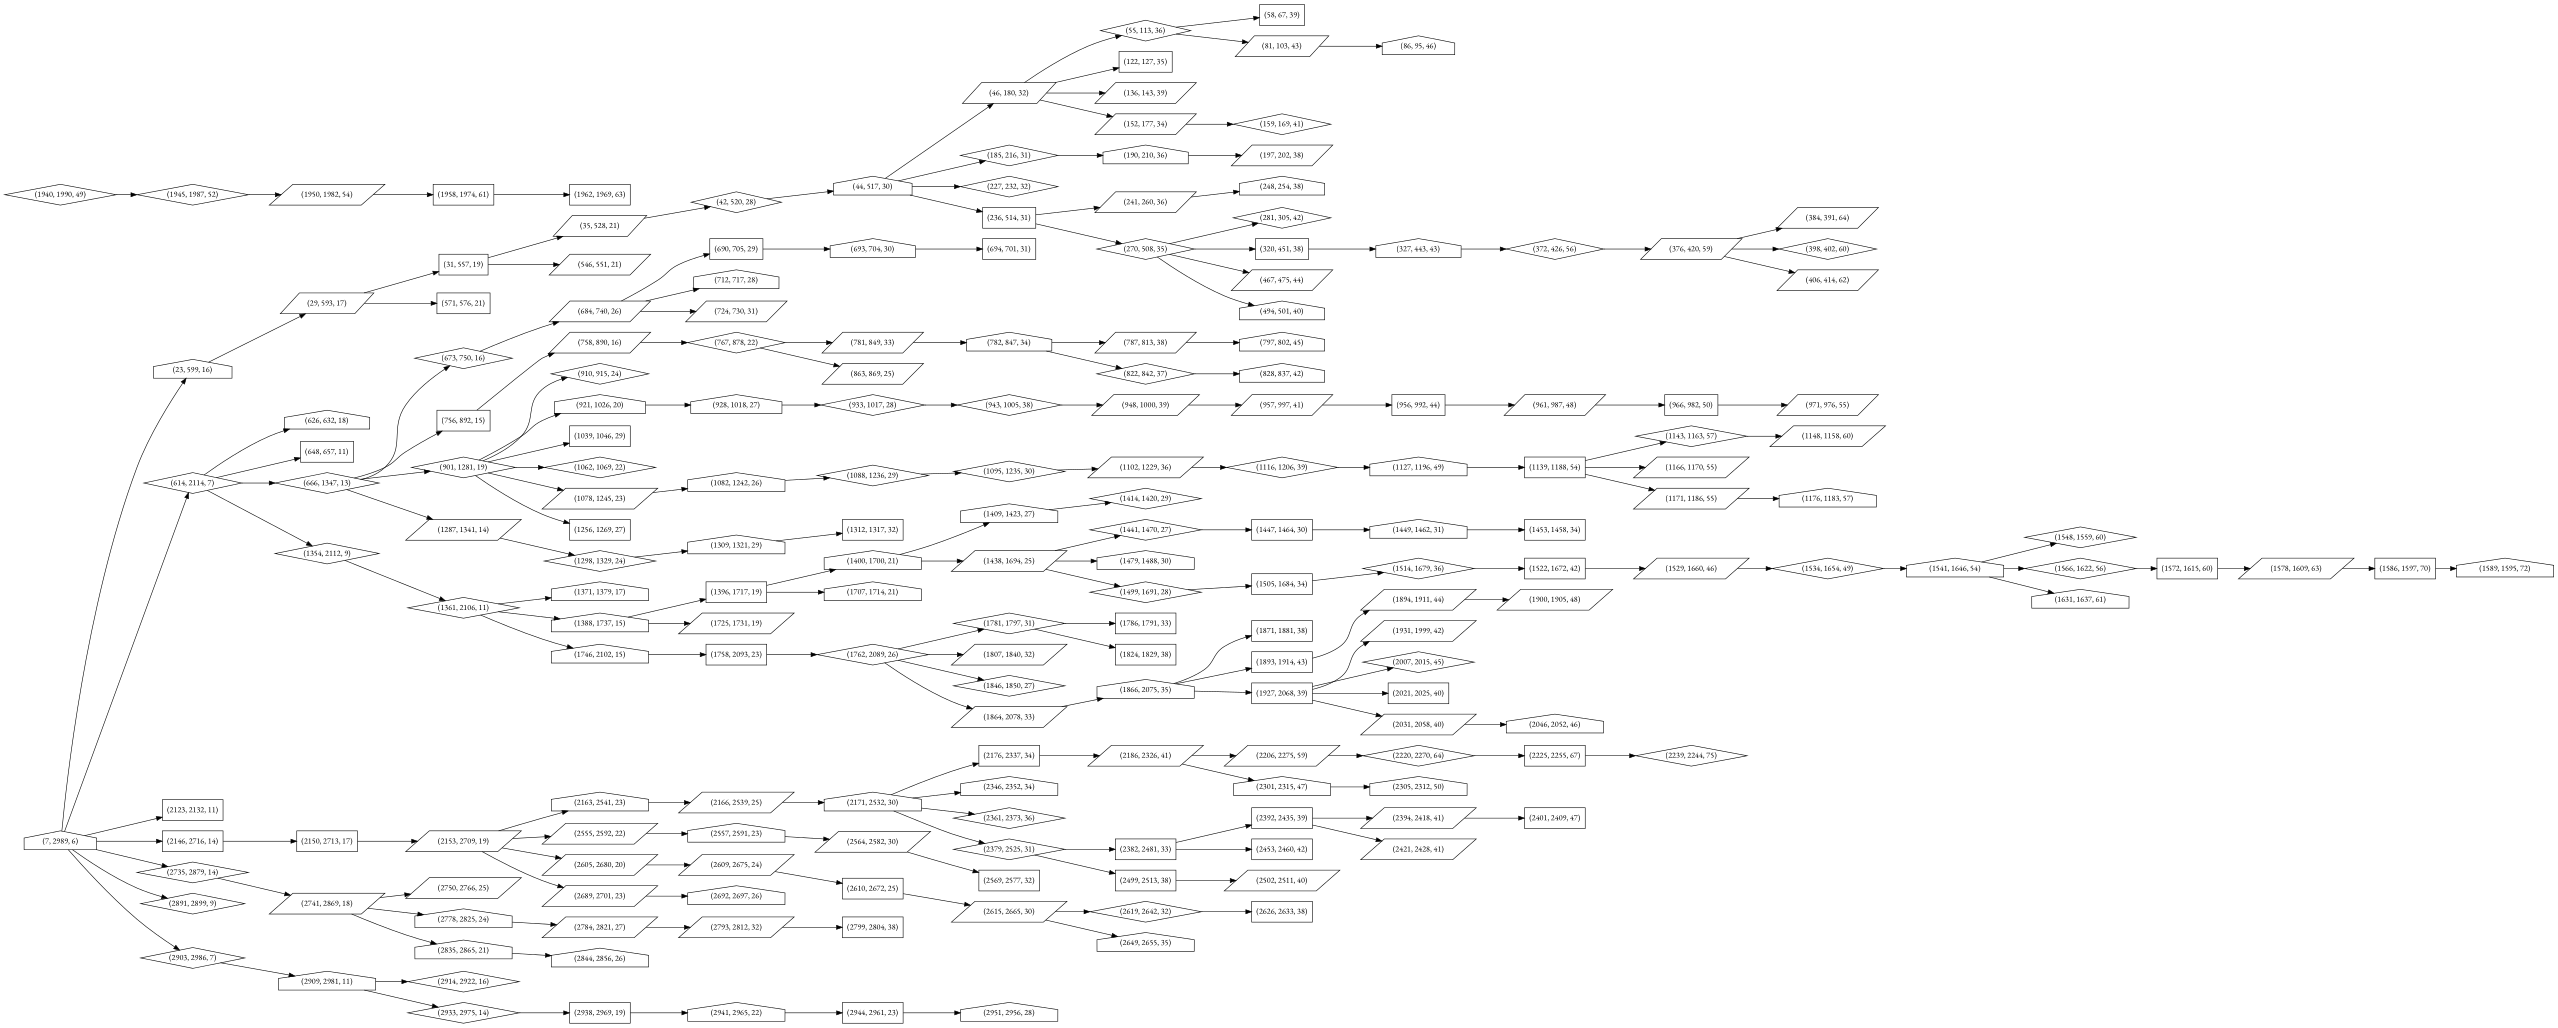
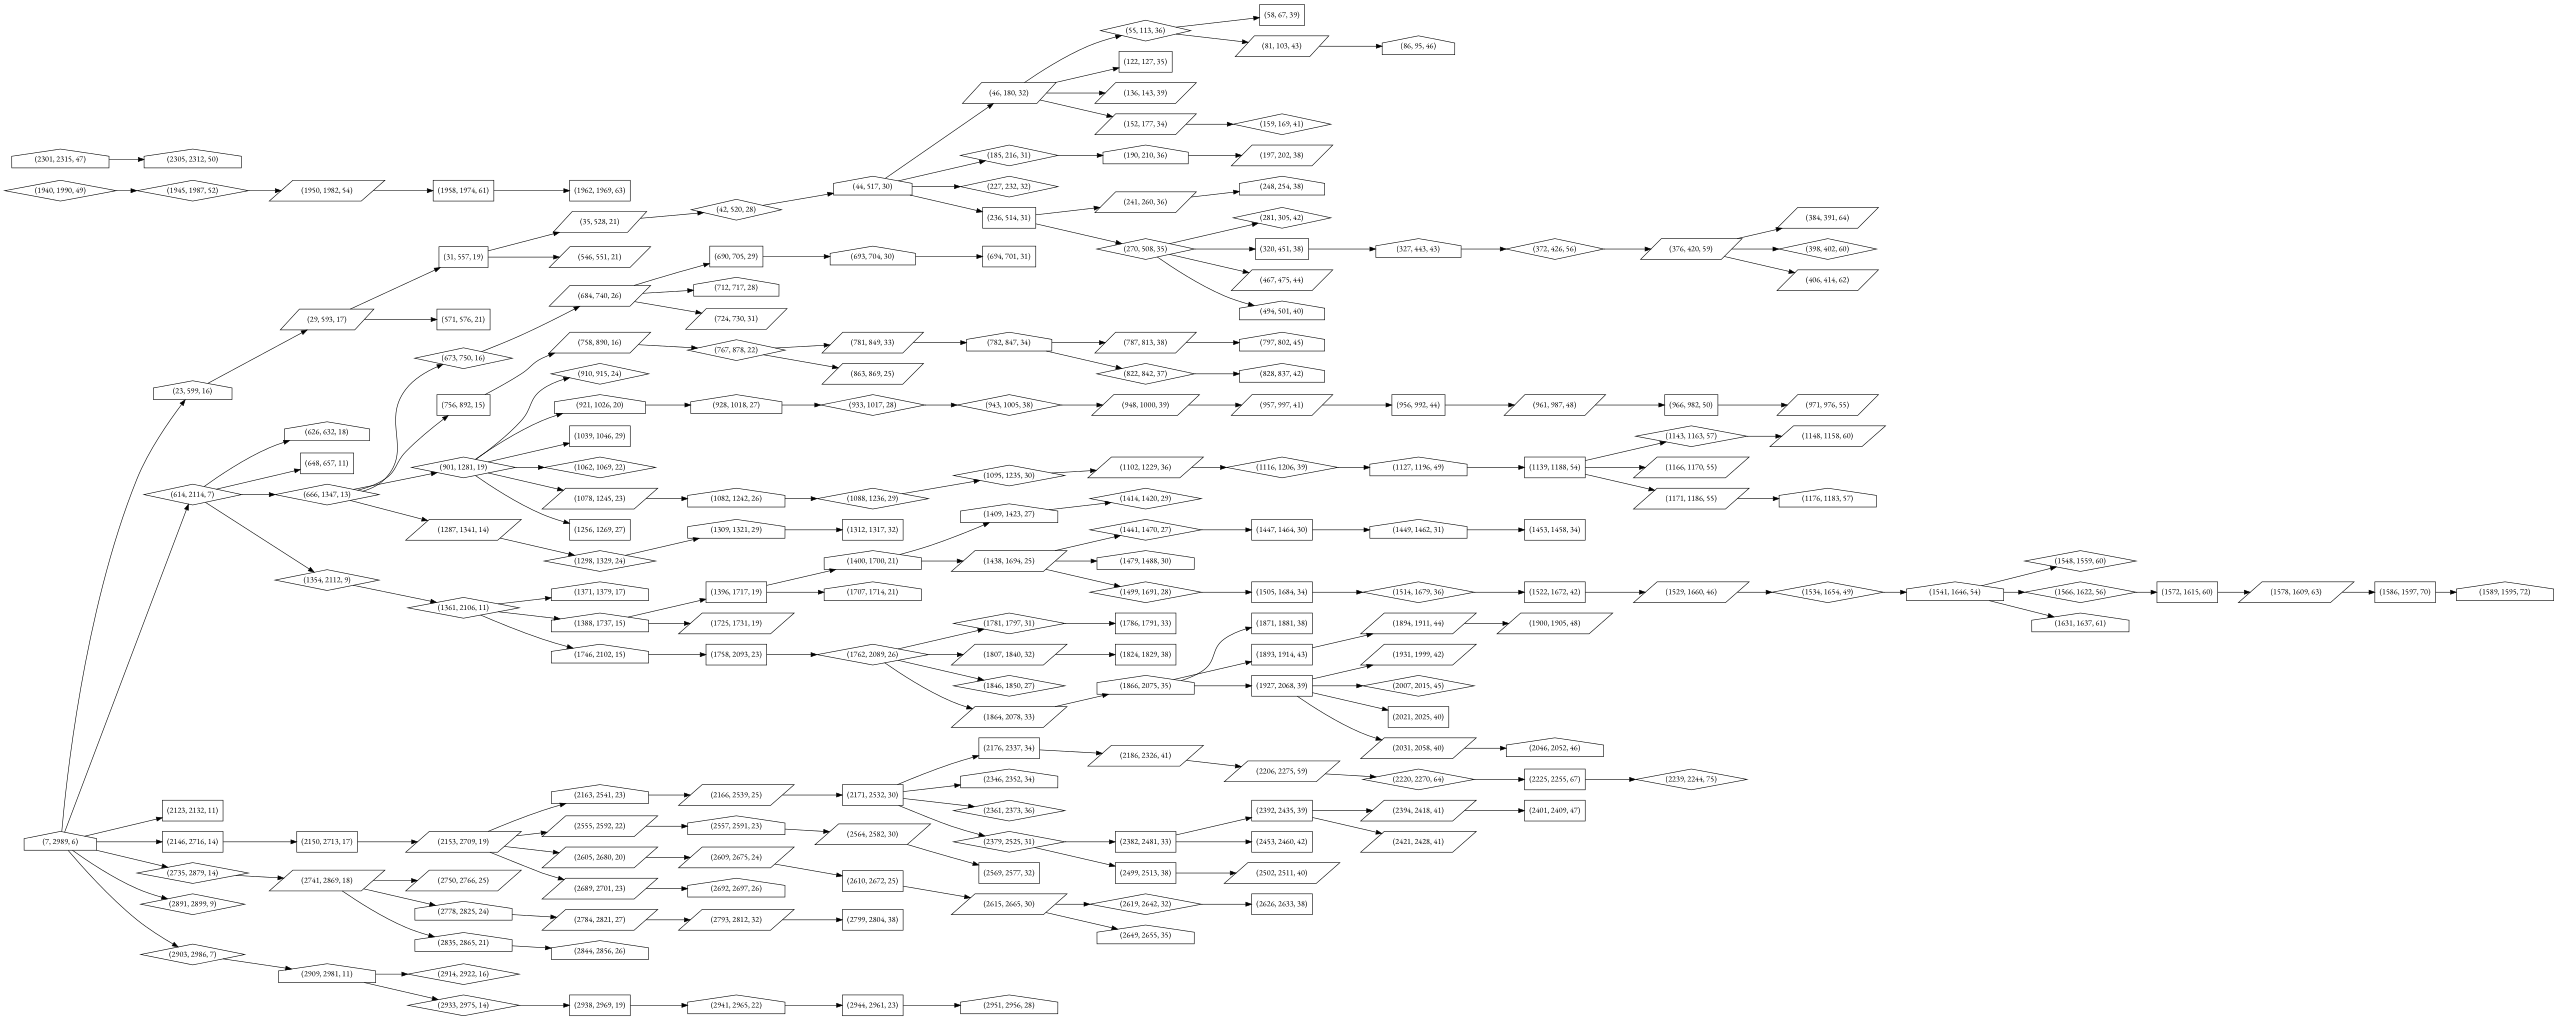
(1072, 638) -> (1082, 655)
(1215, 772) -> none
(873, 803) -> (873, 795)
